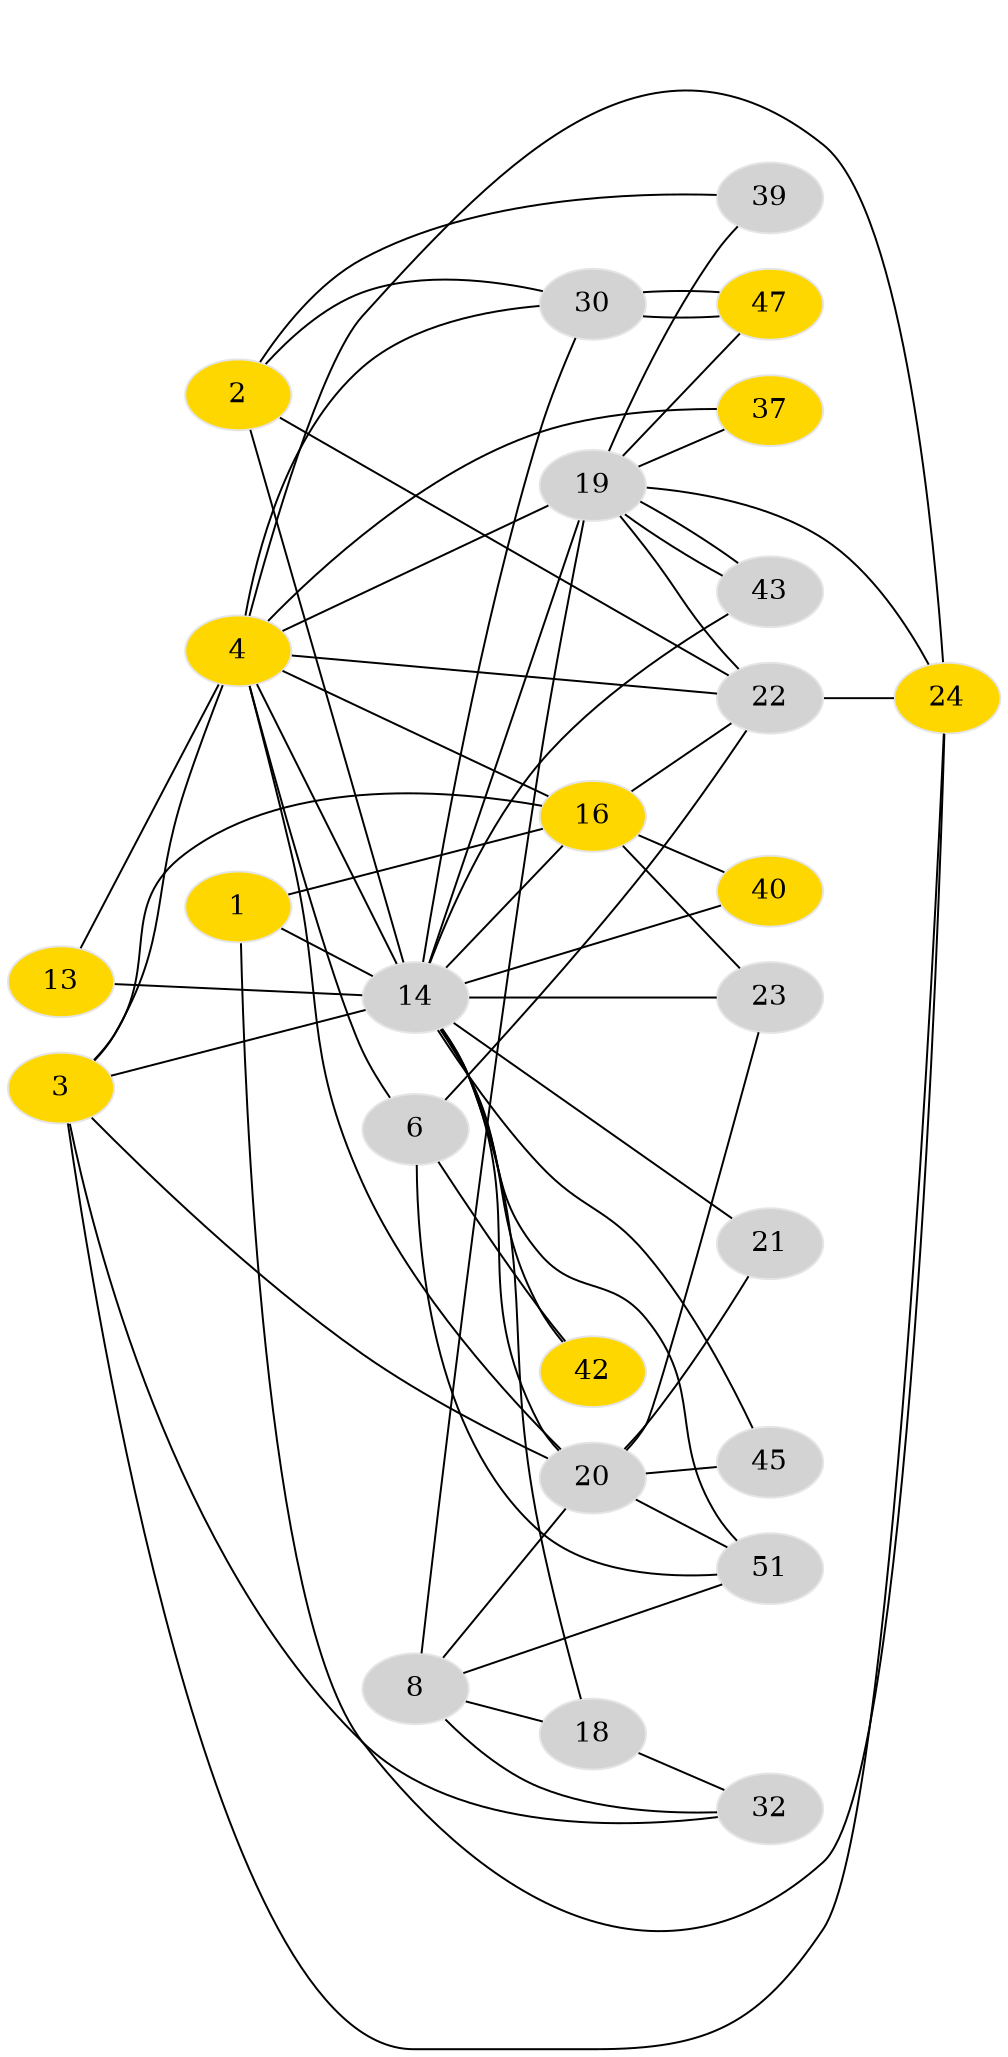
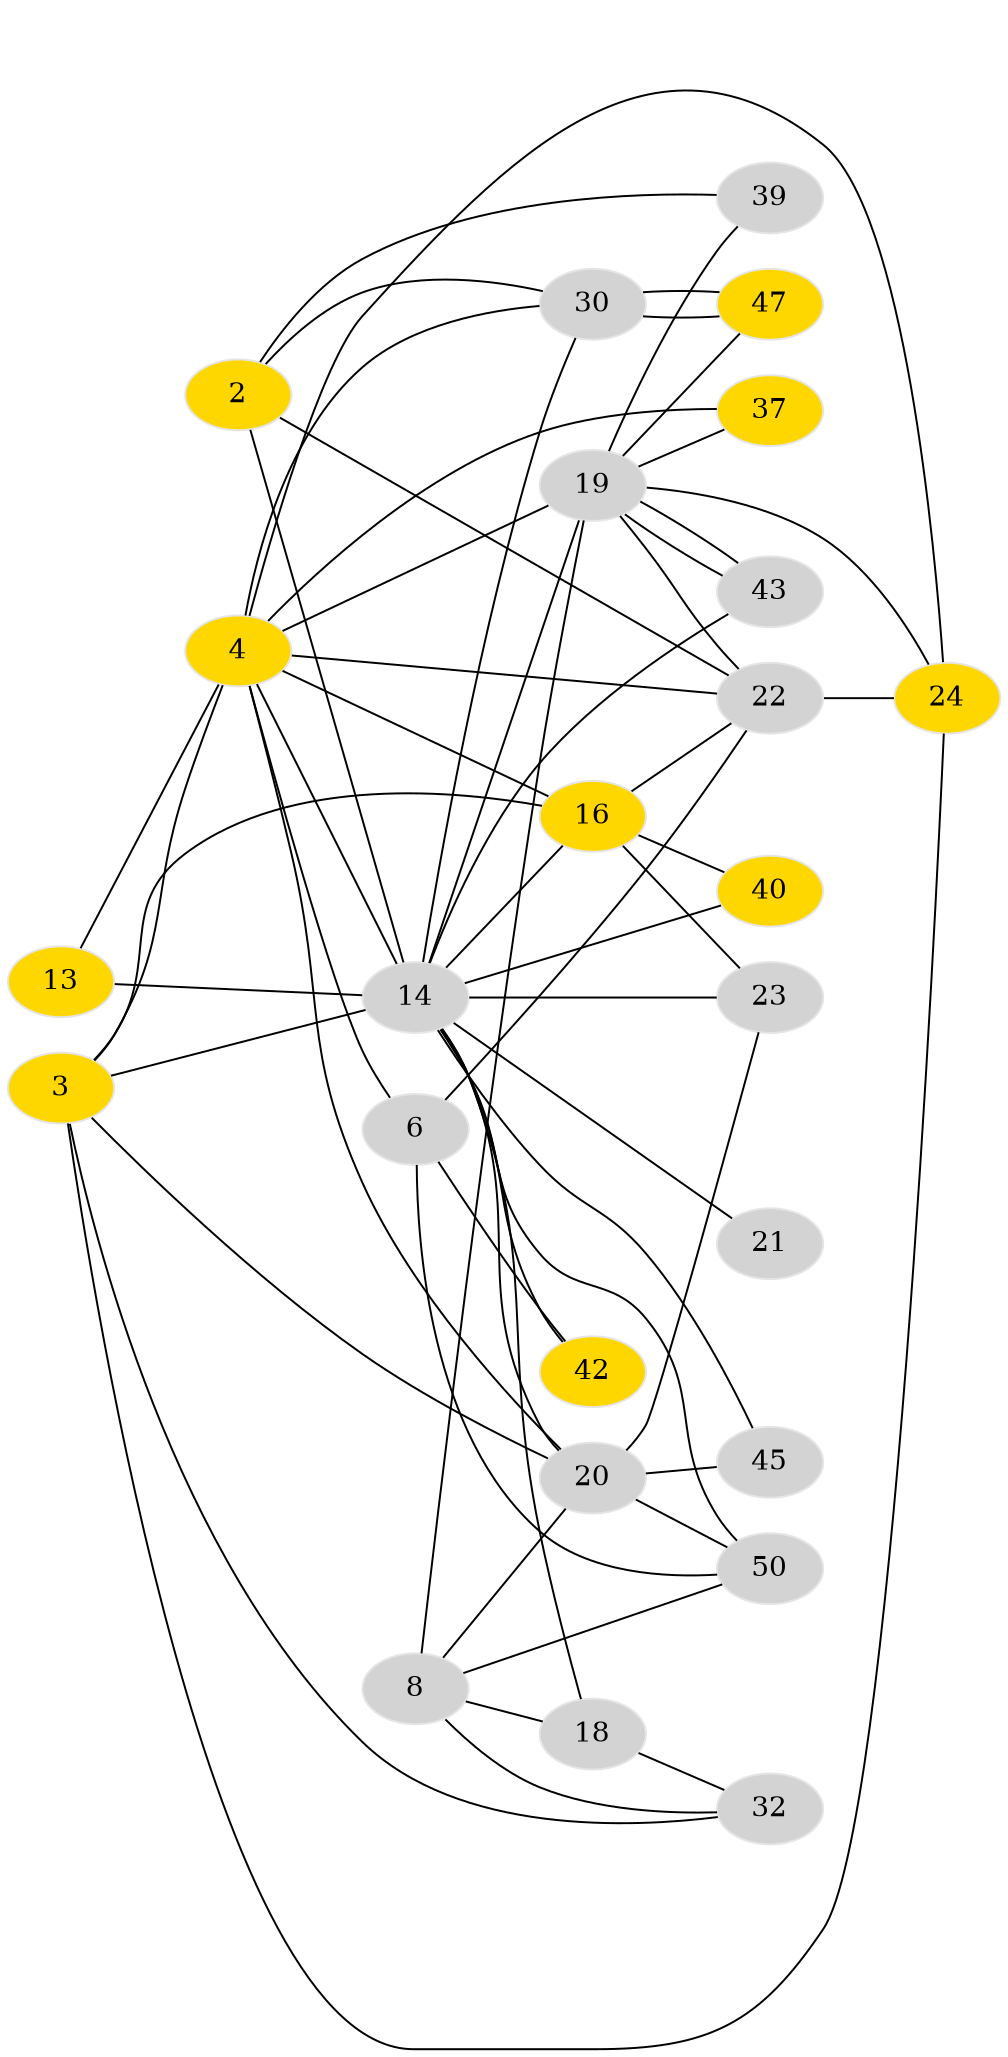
(238, 907) -> none
(690, 1365) -> none
(770, 1569) -> (770, 1569)
